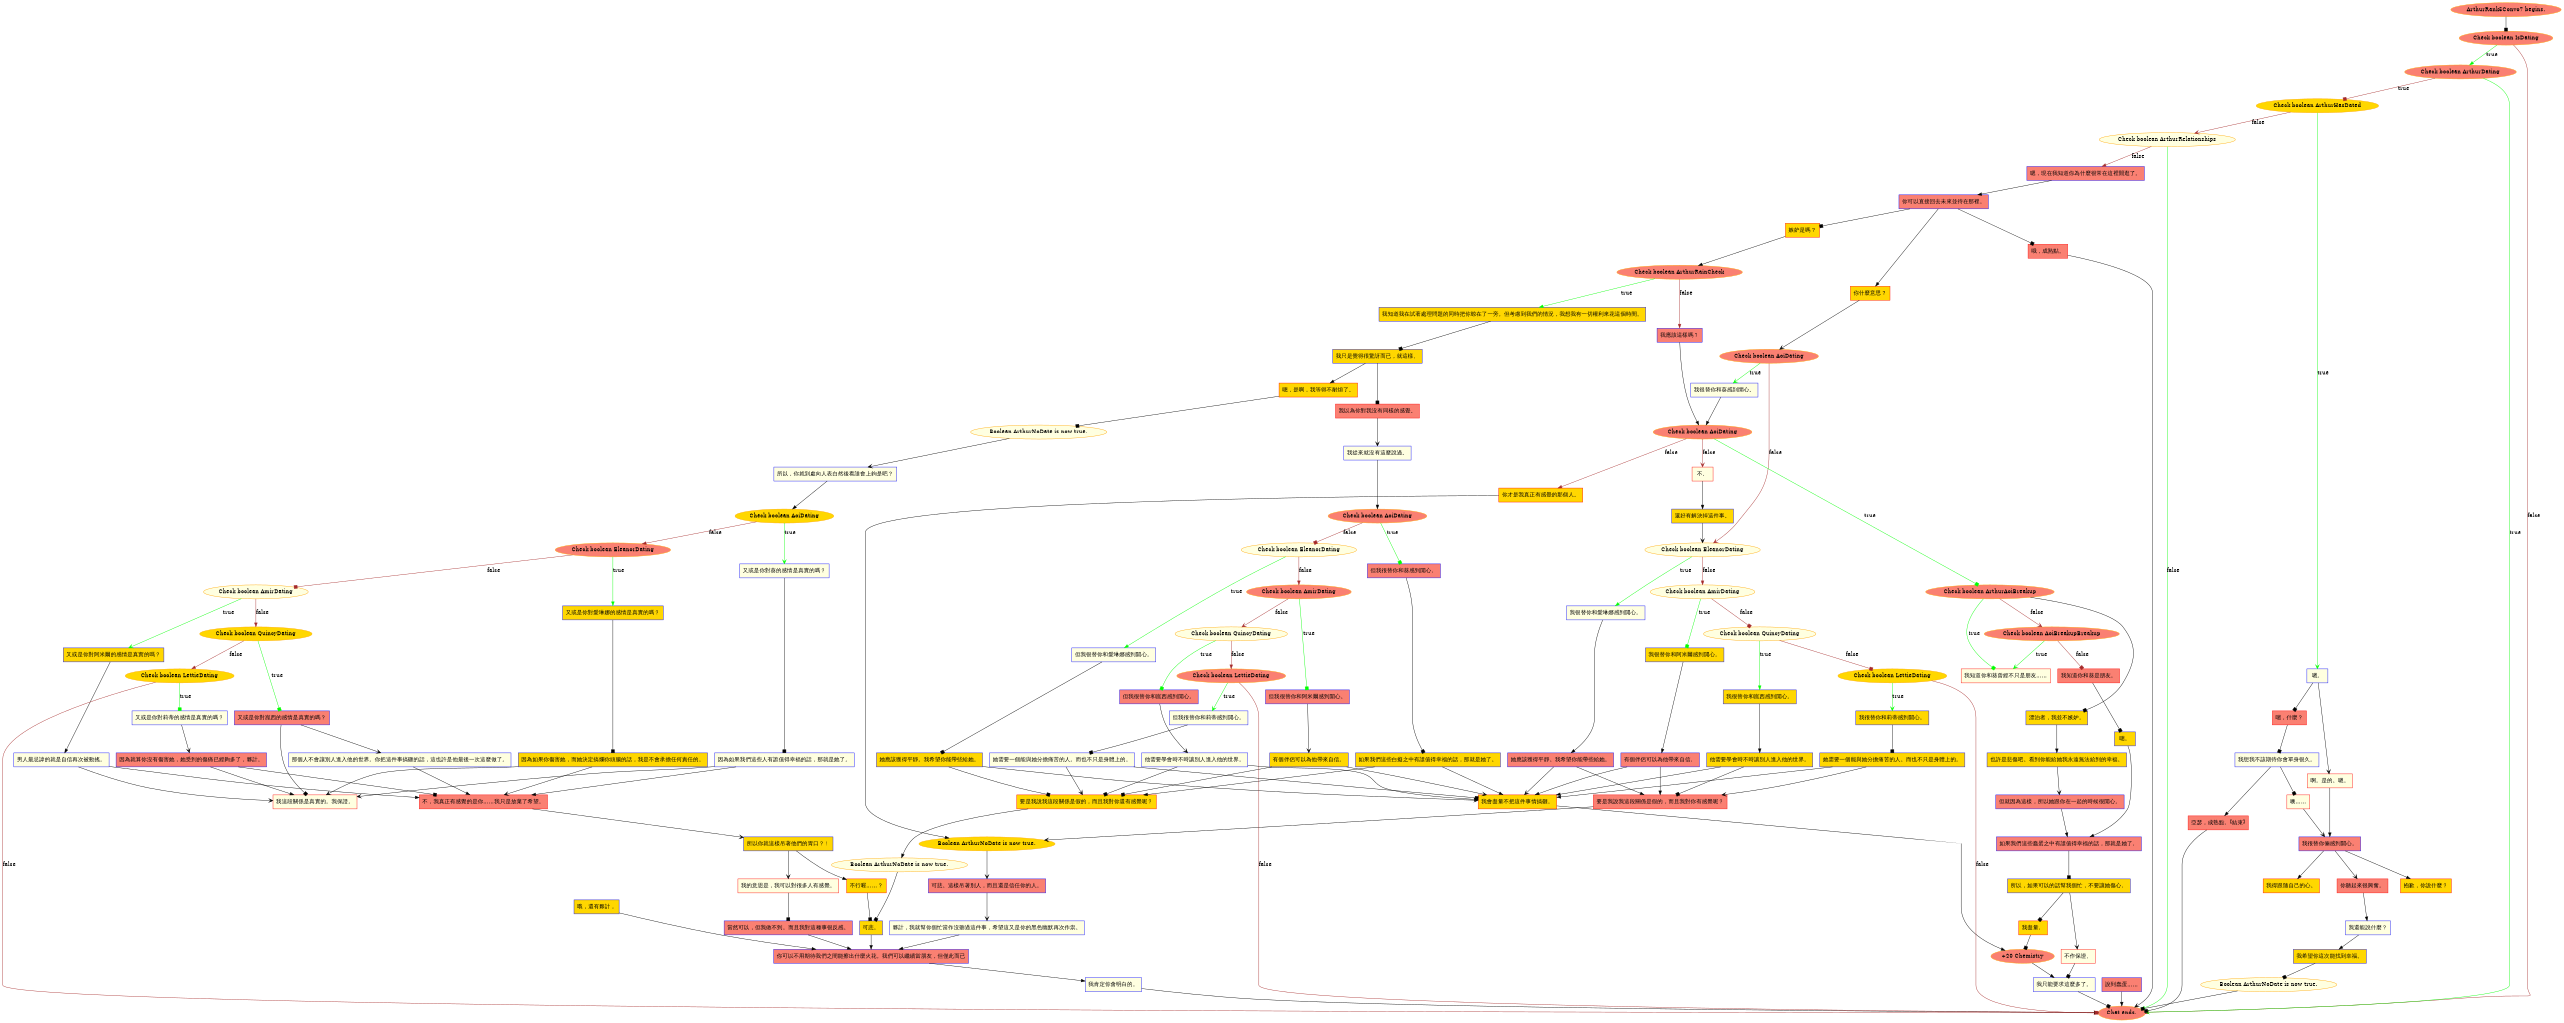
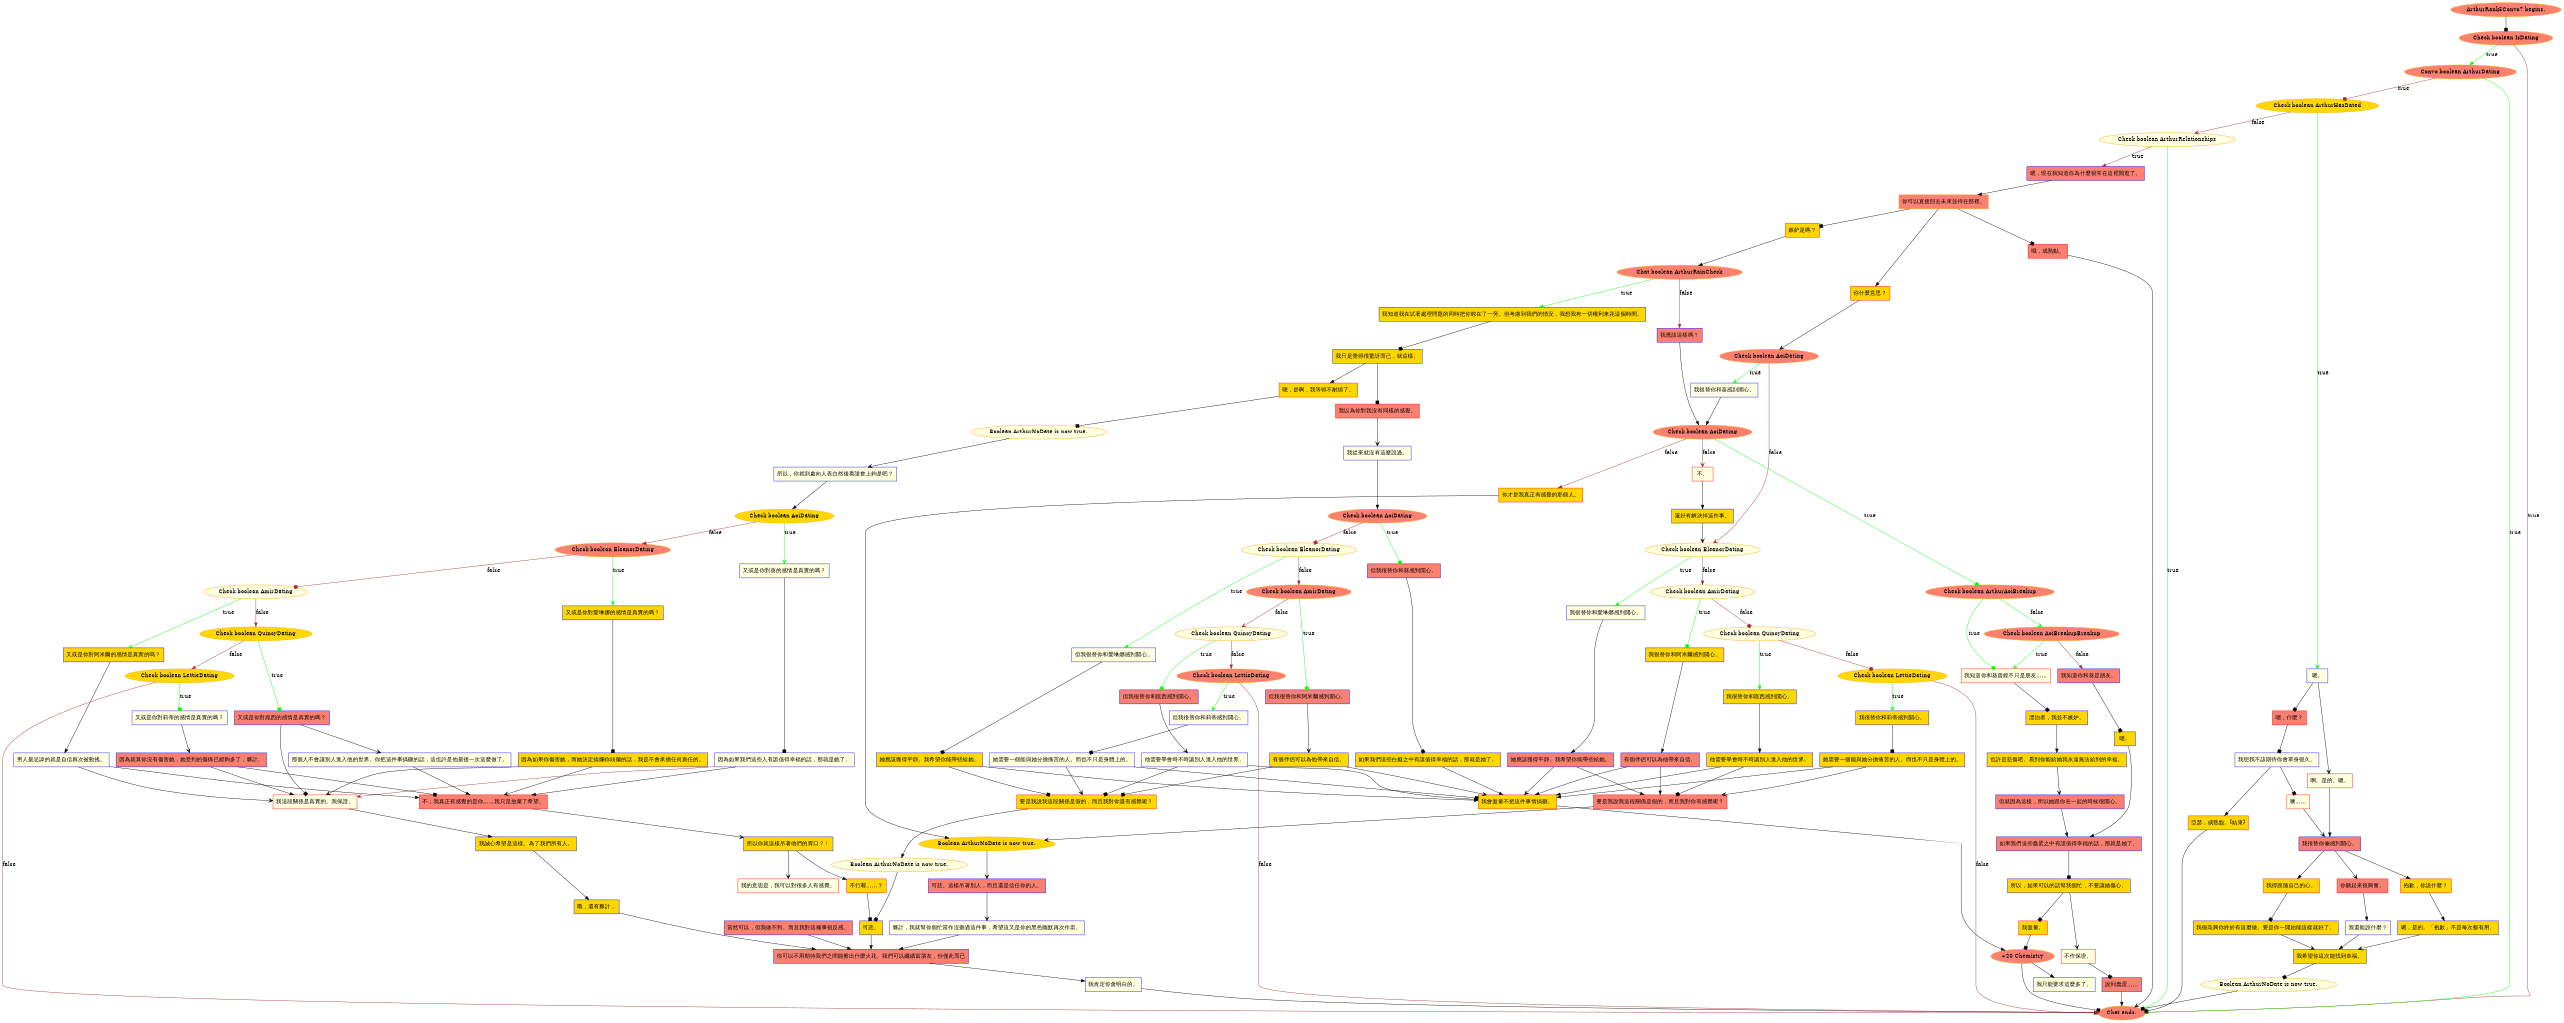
(2460, 72) -> (2460, 72)
(2138, 157) -> (2138, 157)
(1944, 202) -> (1944, 202)
(1680, 272) -> (1680, 272)
(2534, 516) -> (2534, 516)
(2173, 571) -> (2173, 571)
(2019, 612) -> (2019, 612)
(2125, 630) -> (2030, 696)
(2069, 653) -> (2069, 653)
(2089, 676) -> (2089, 676)
(538, 778) -> (538, 778)
(1255, 782) -> none
(2218, 823) -> (2218, 823)
none -> (526, 844)
(788, 905) -> none
none -> (2266, 928)
none -> (2448, 928)
(2072, 969) -> (2098, 969)
(2092, 998) -> (2047, 1000)
